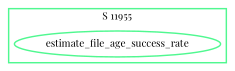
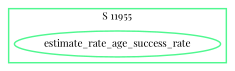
(117, 44) -> (117, 44)
